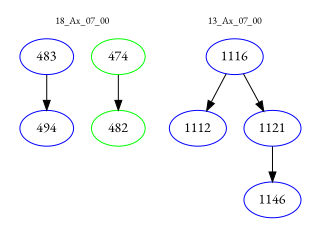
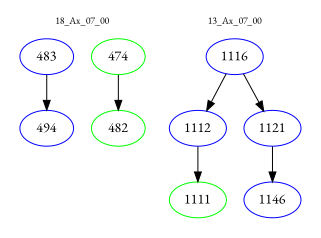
none -> (198, 200)
